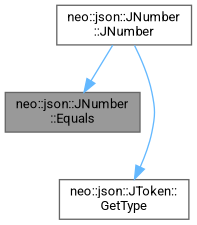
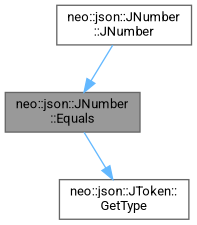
(154, 106) -> (95, 150)
